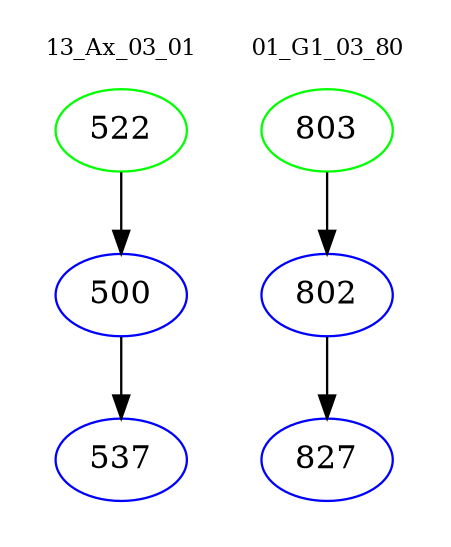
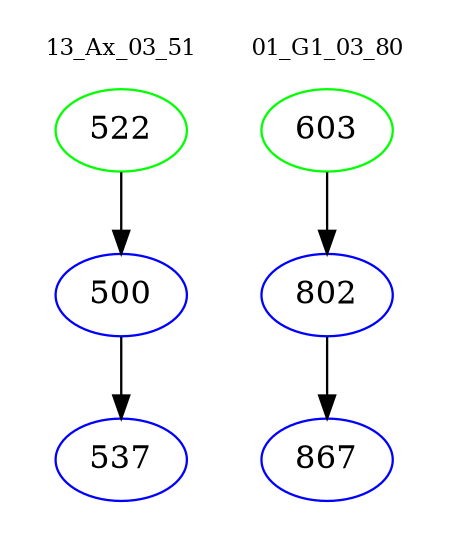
(121, 49) -> (121, 49)
(327, 130) -> (327, 130)
(327, 460) -> (327, 460)
